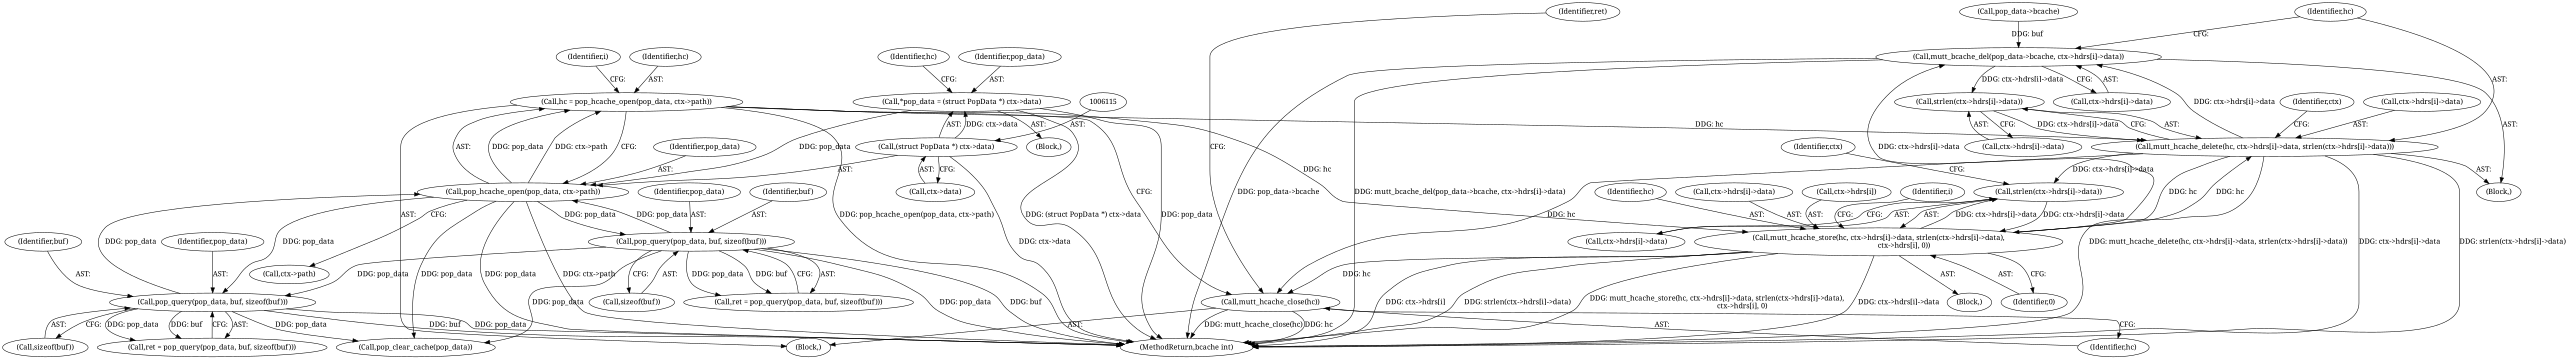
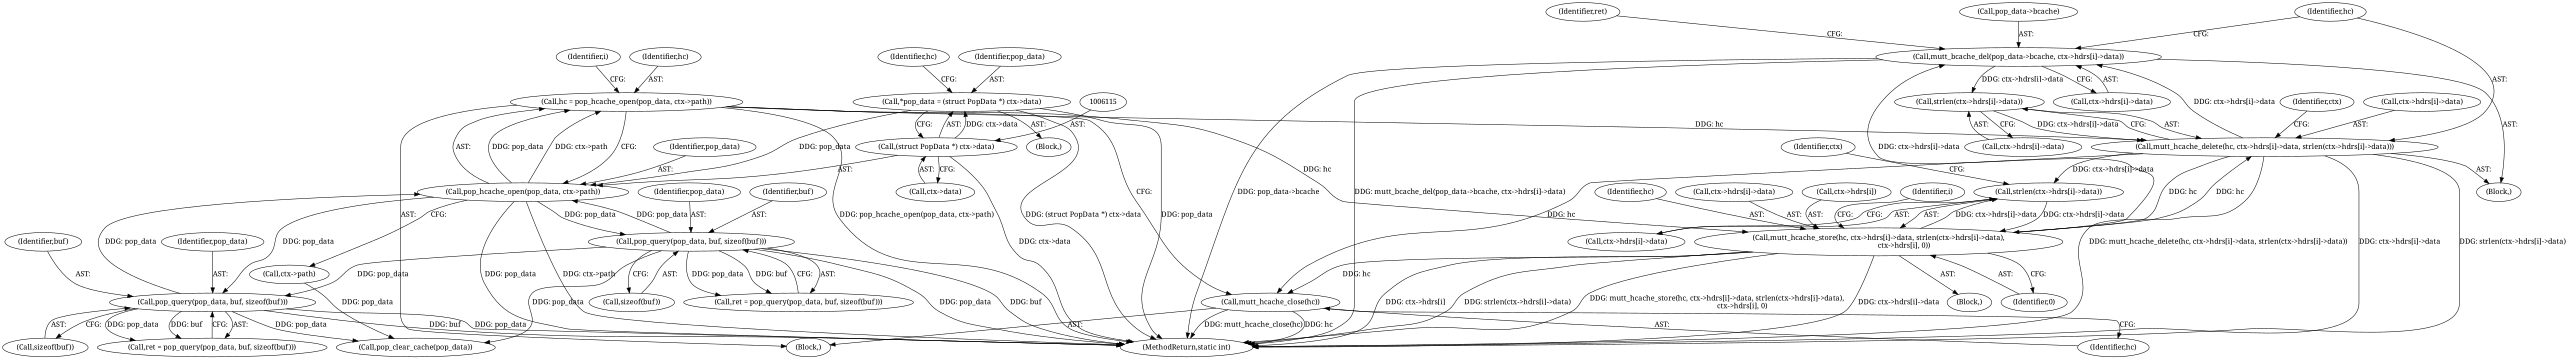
(2027, 34) -> (2027, 34)
(1253, 35) -> (1778, 32)
none -> (917, 121)
(429, 251) -> (349, 316)
(1187, 347) -> (1187, 347)
